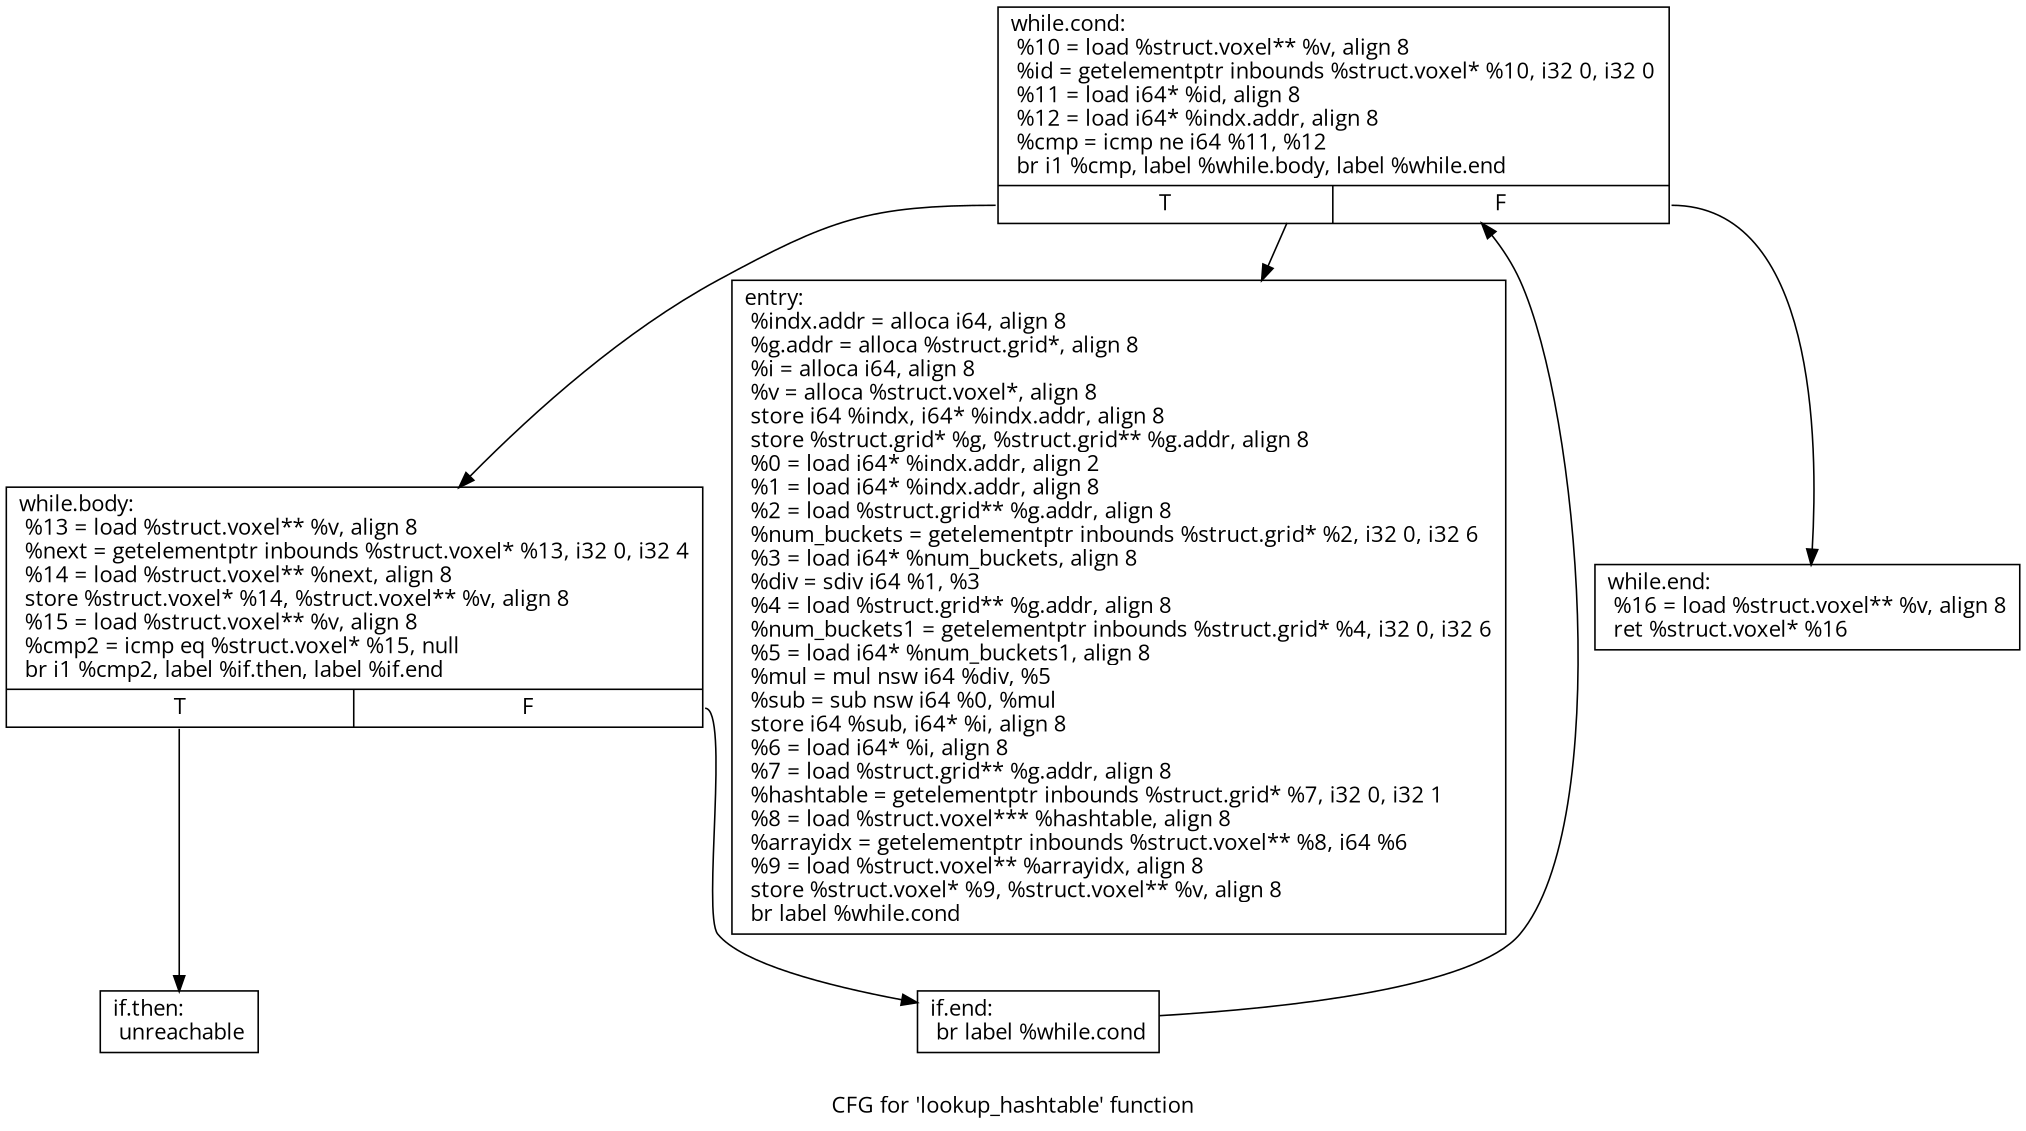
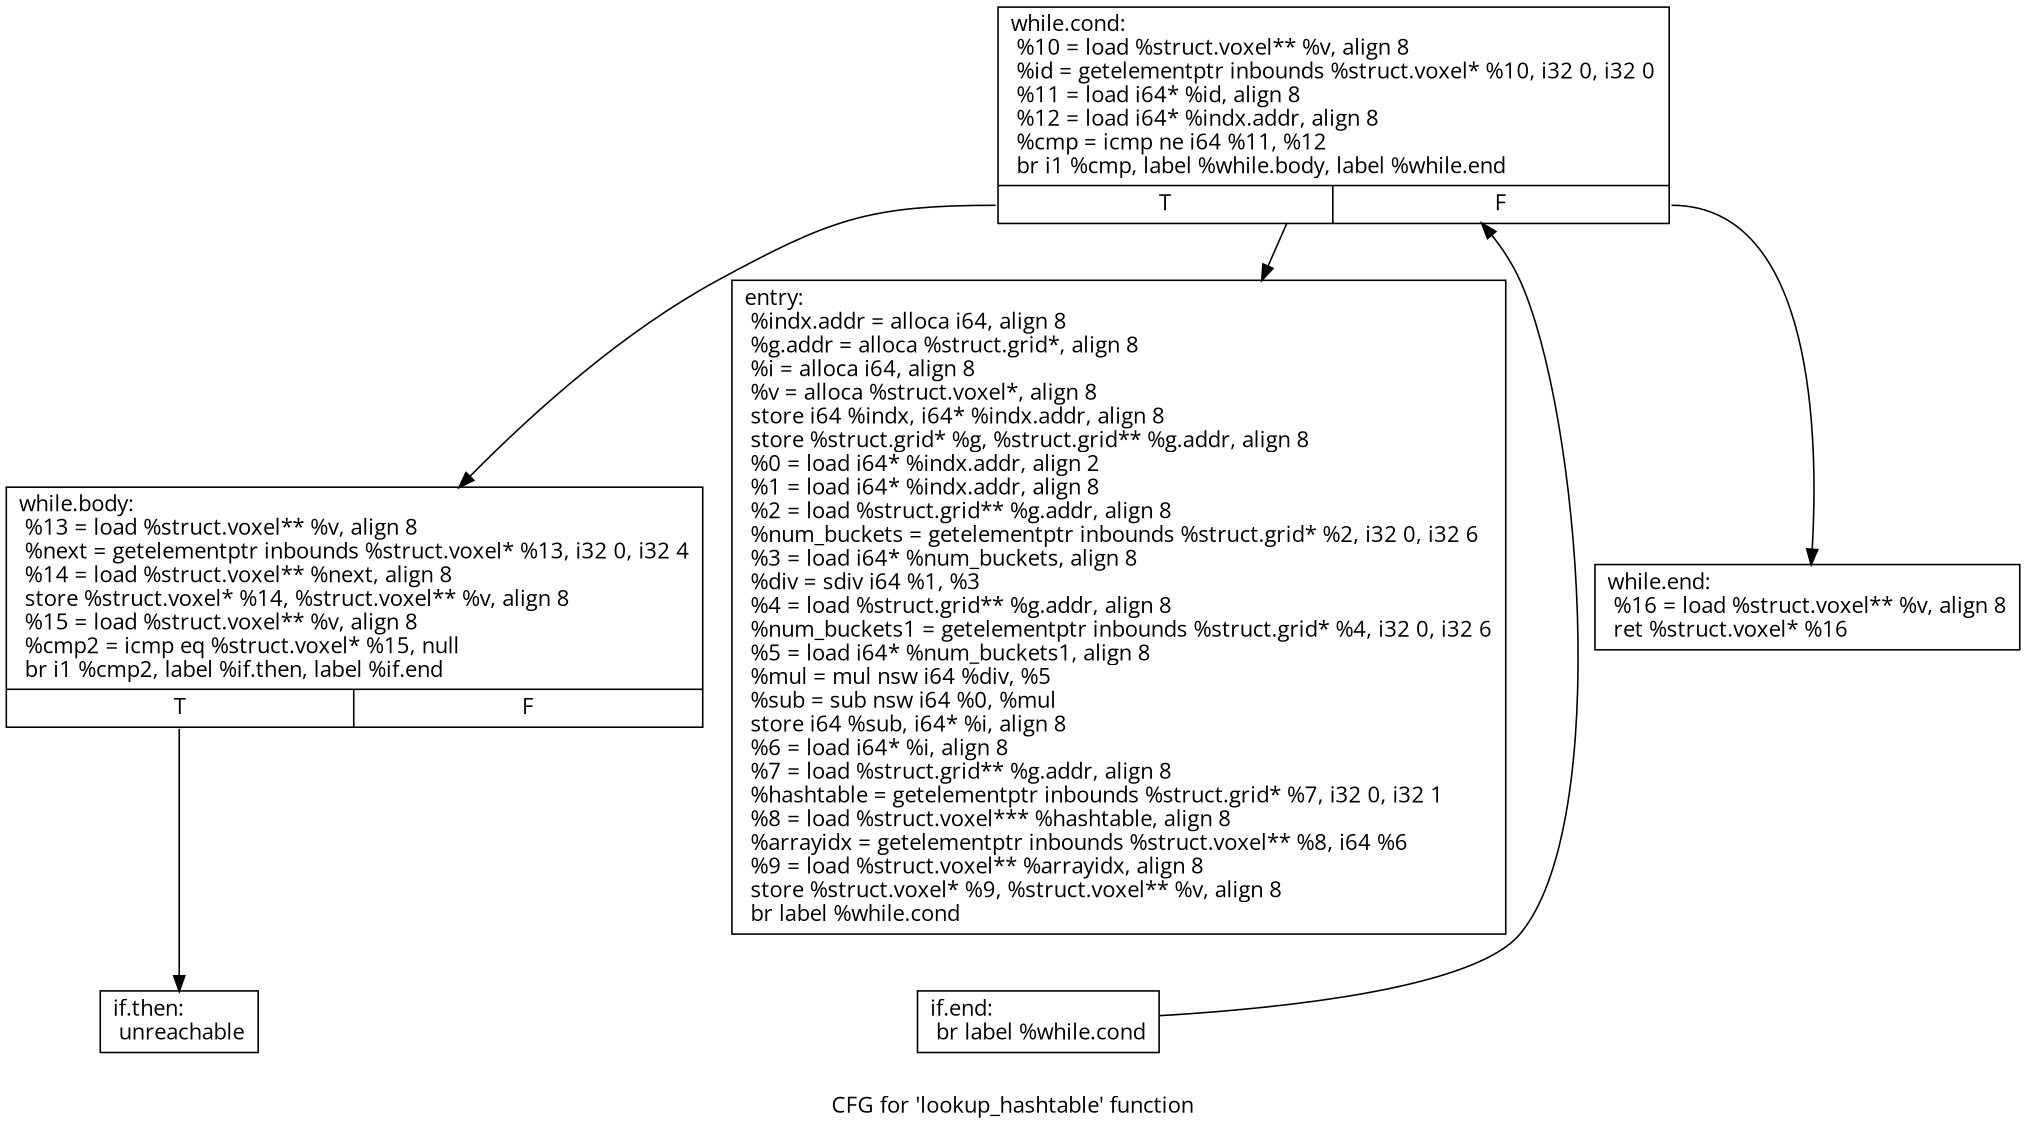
(714, 919) -> none
